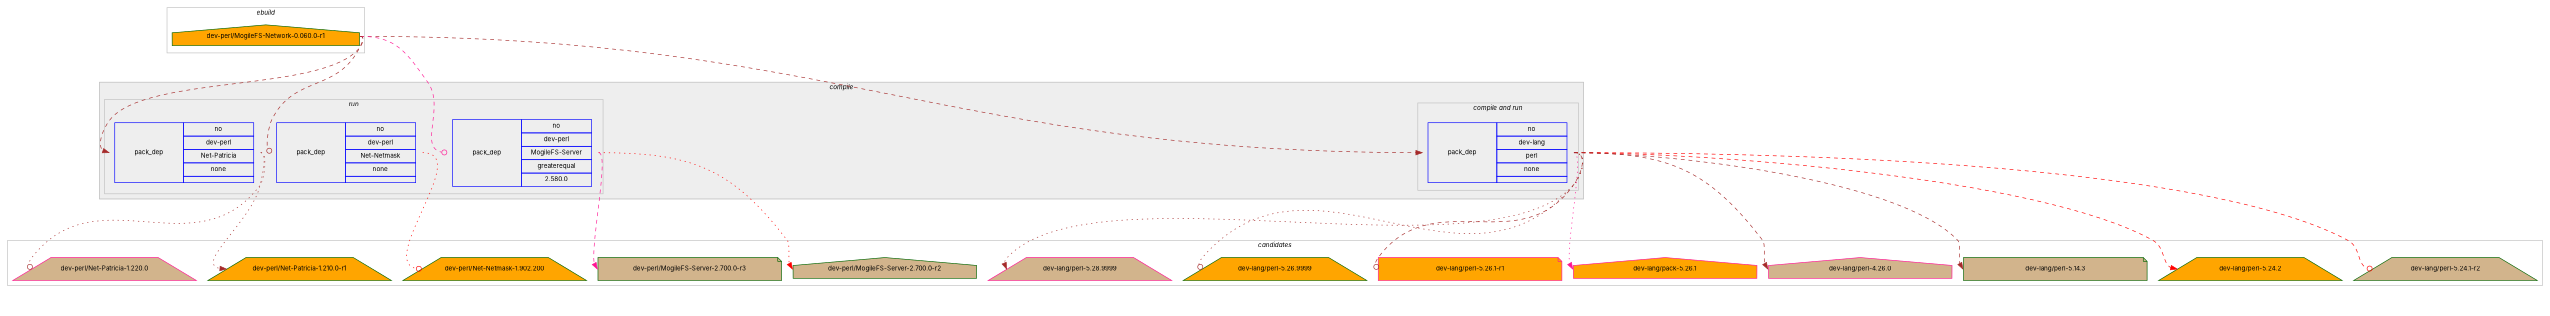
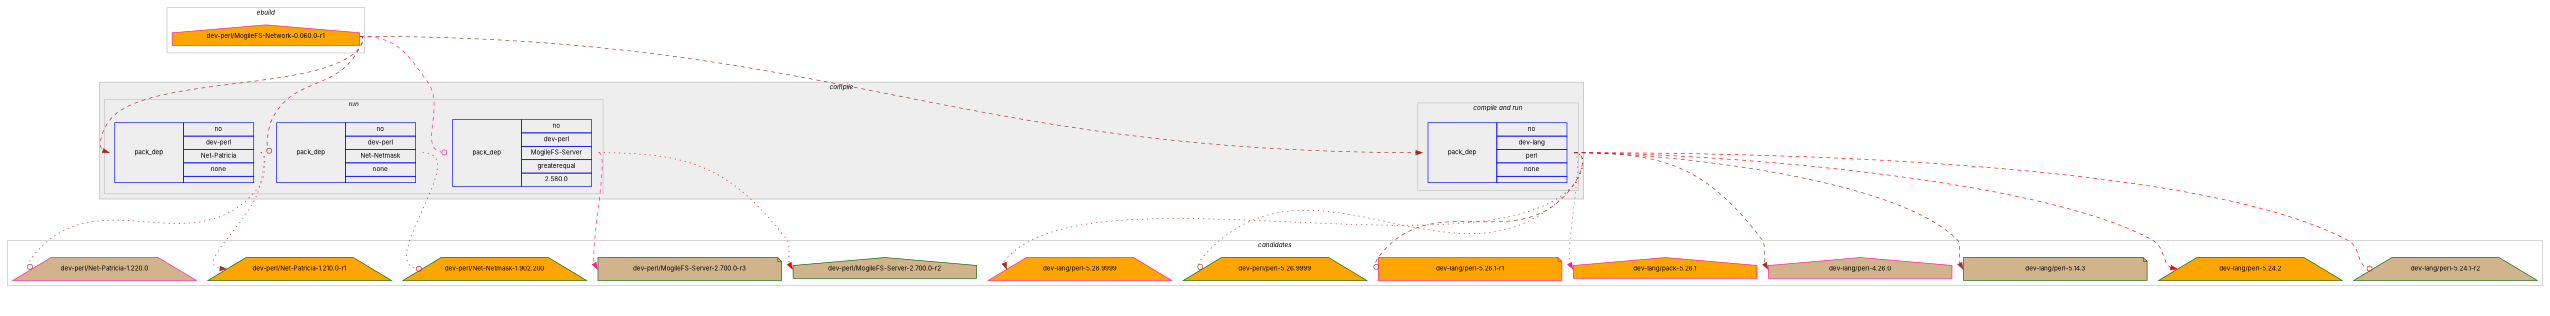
(266, 36) -> (266, 36)
(1080, 269) -> (1080, 269)
(1275, 269) -> (1275, 269)
